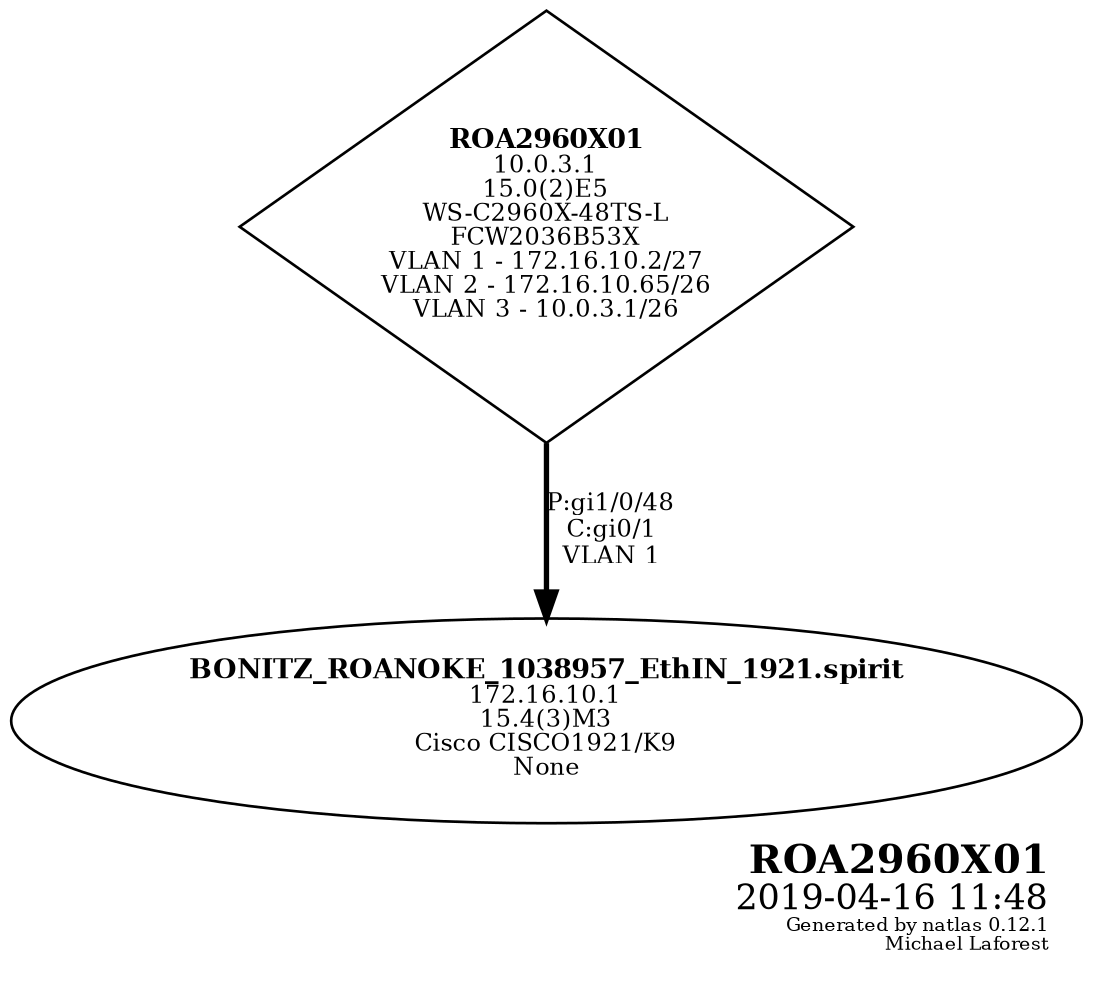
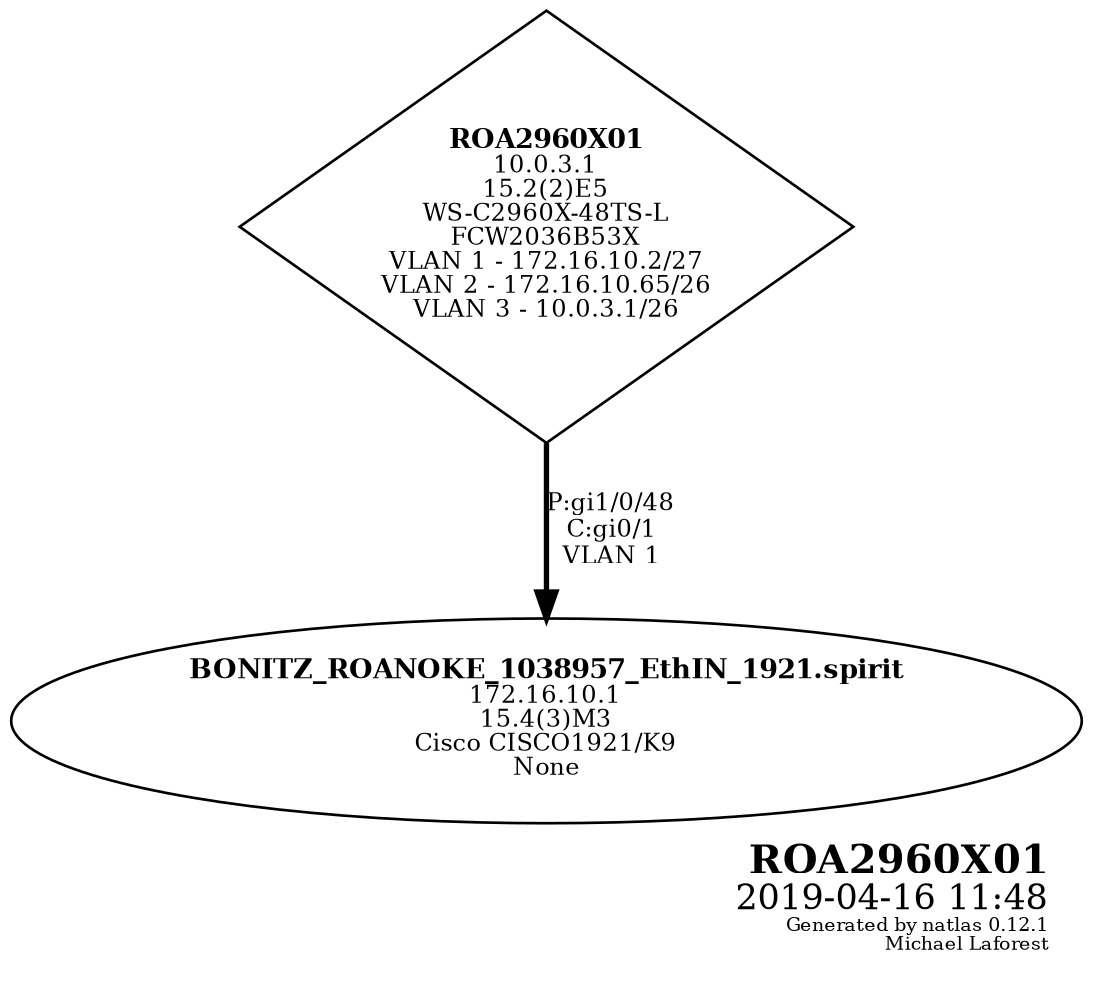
(546, 189) -> (546, 189)
